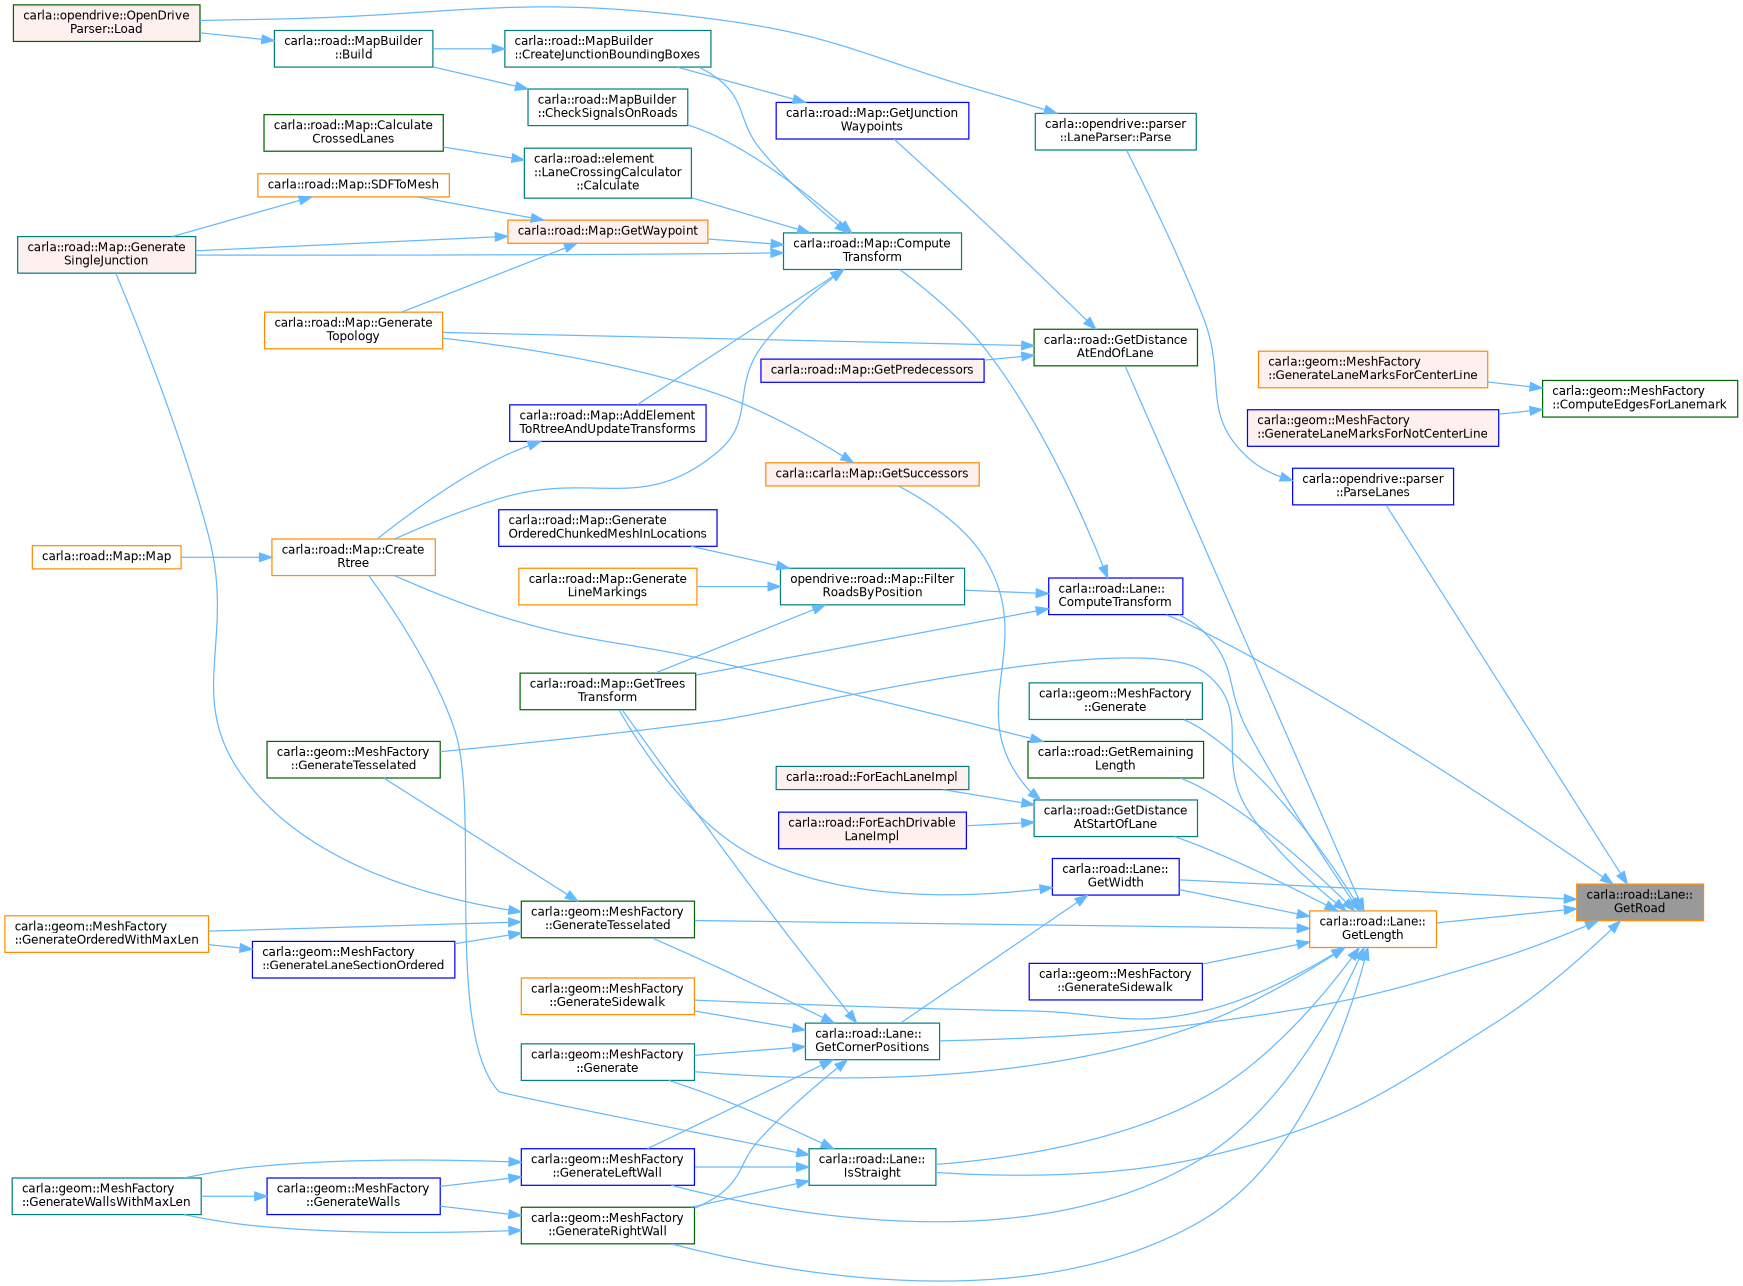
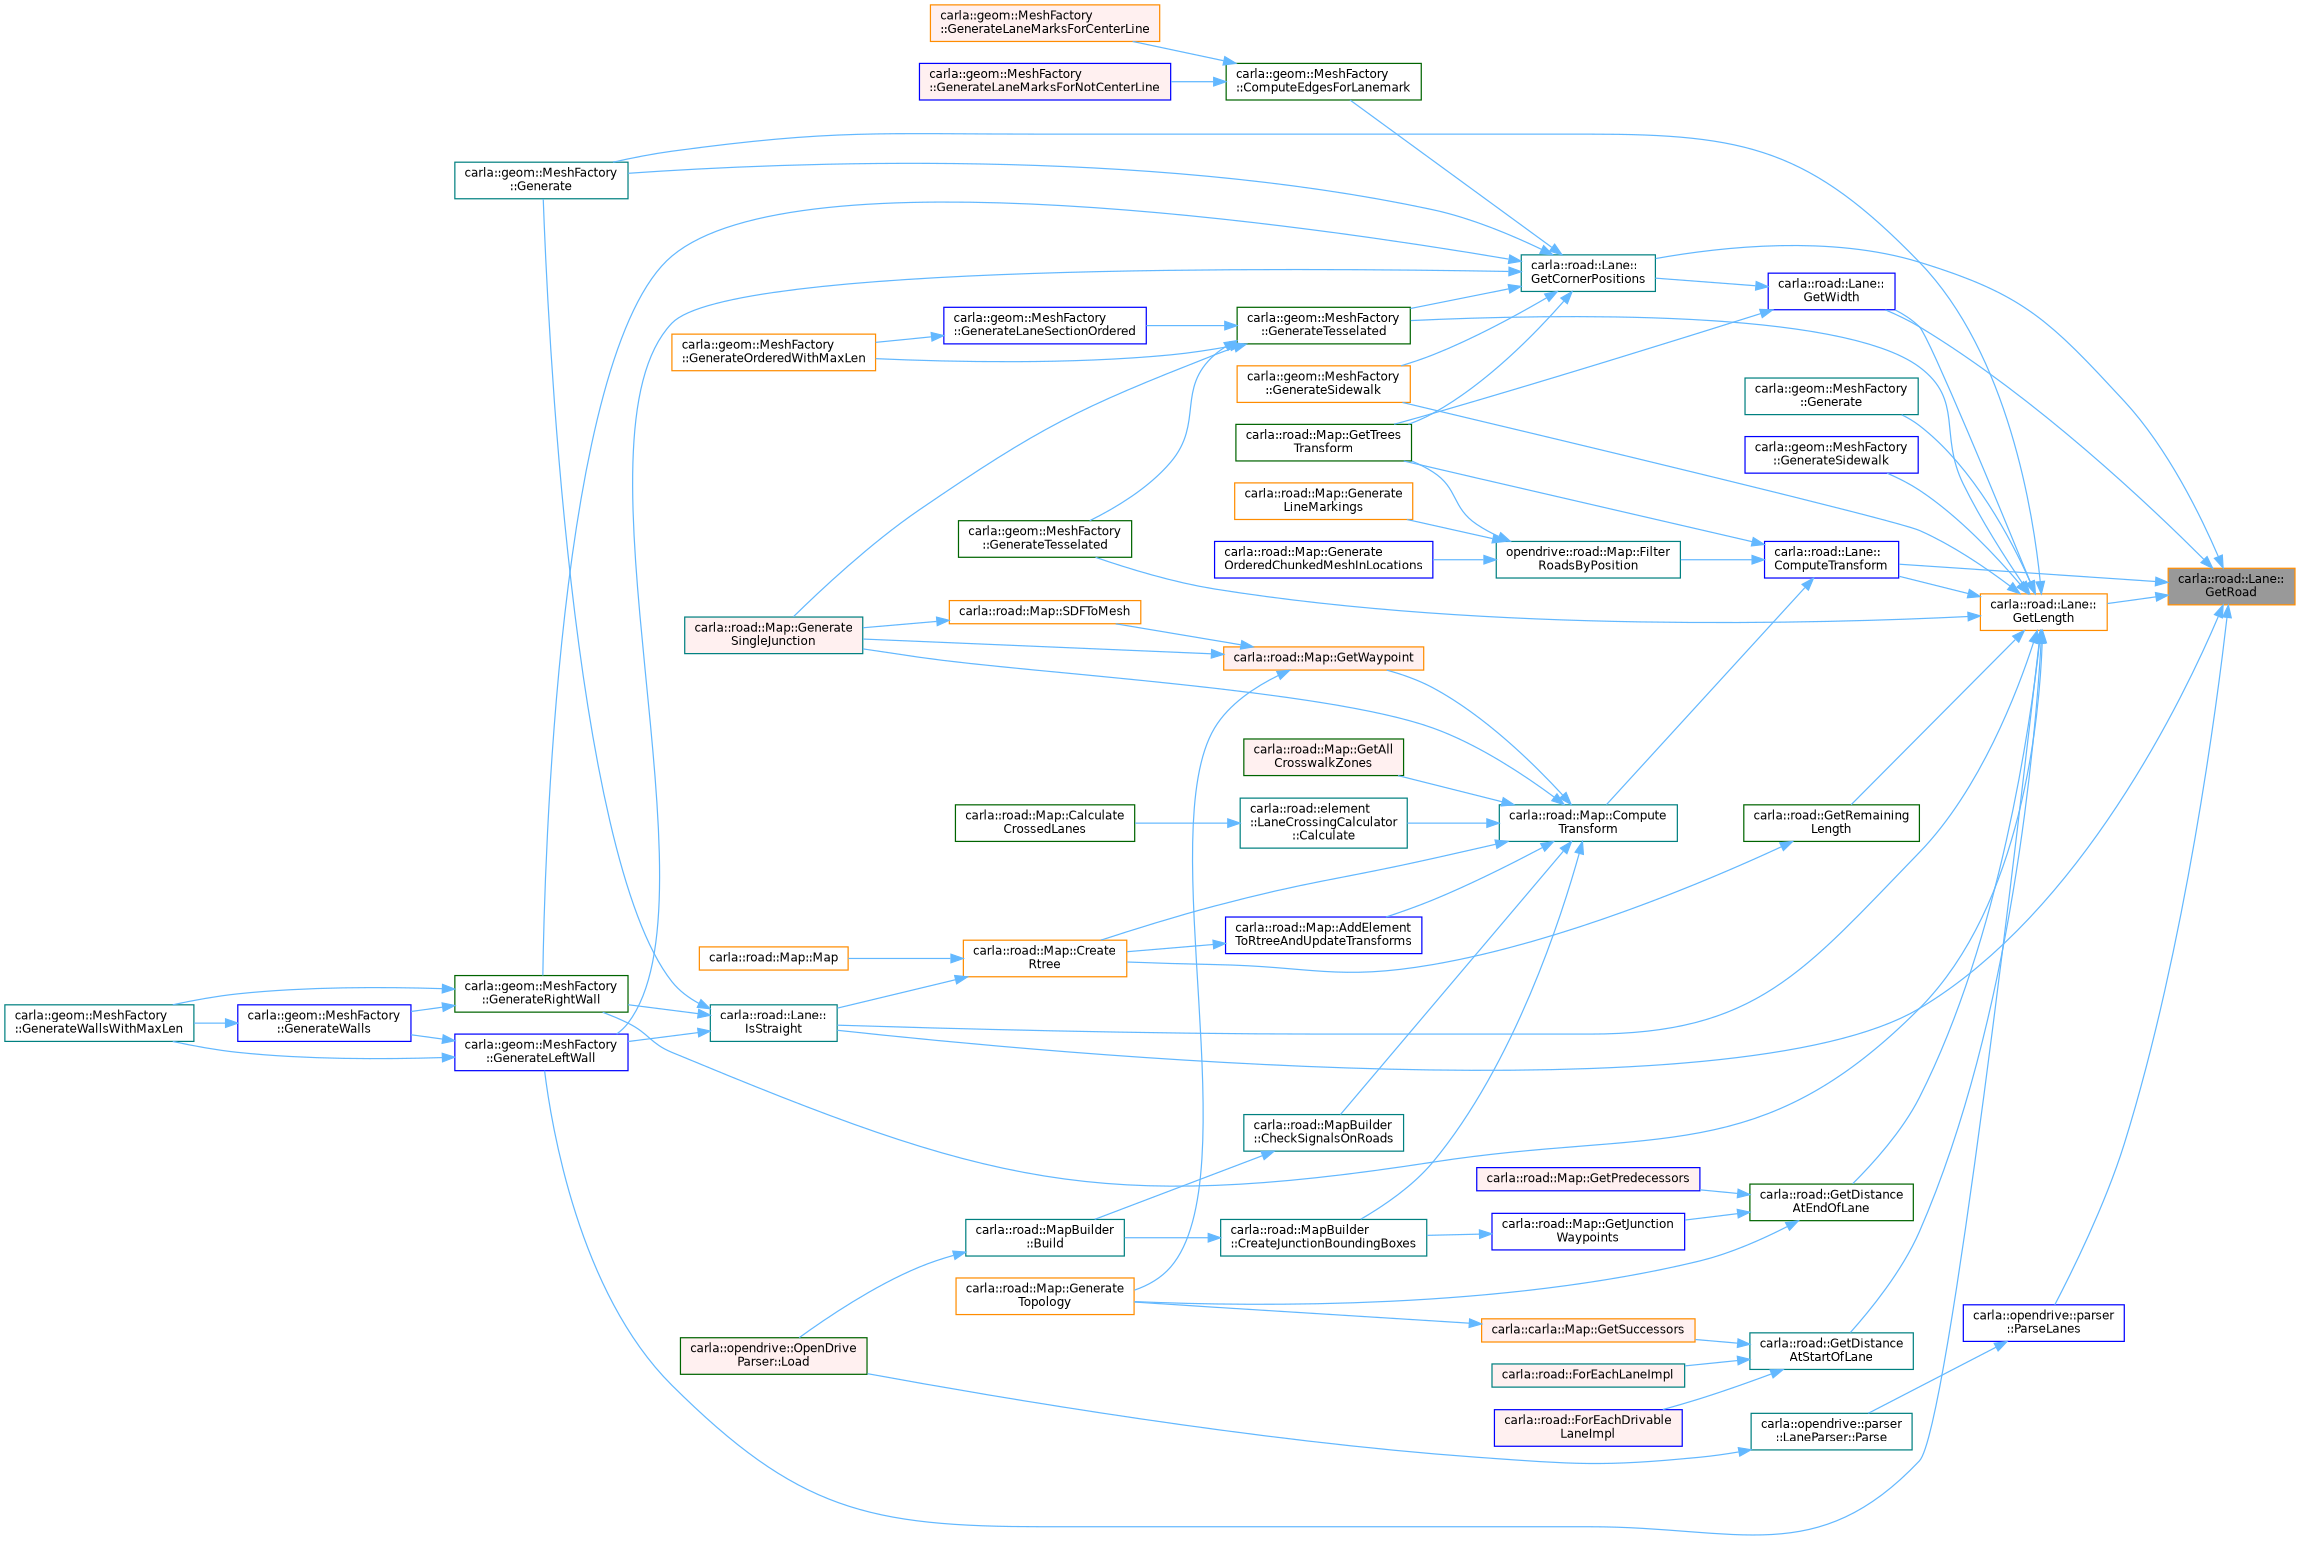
none -> (1451, 174)
none -> (1324, 757)
(468, 977) -> (896, 994)
